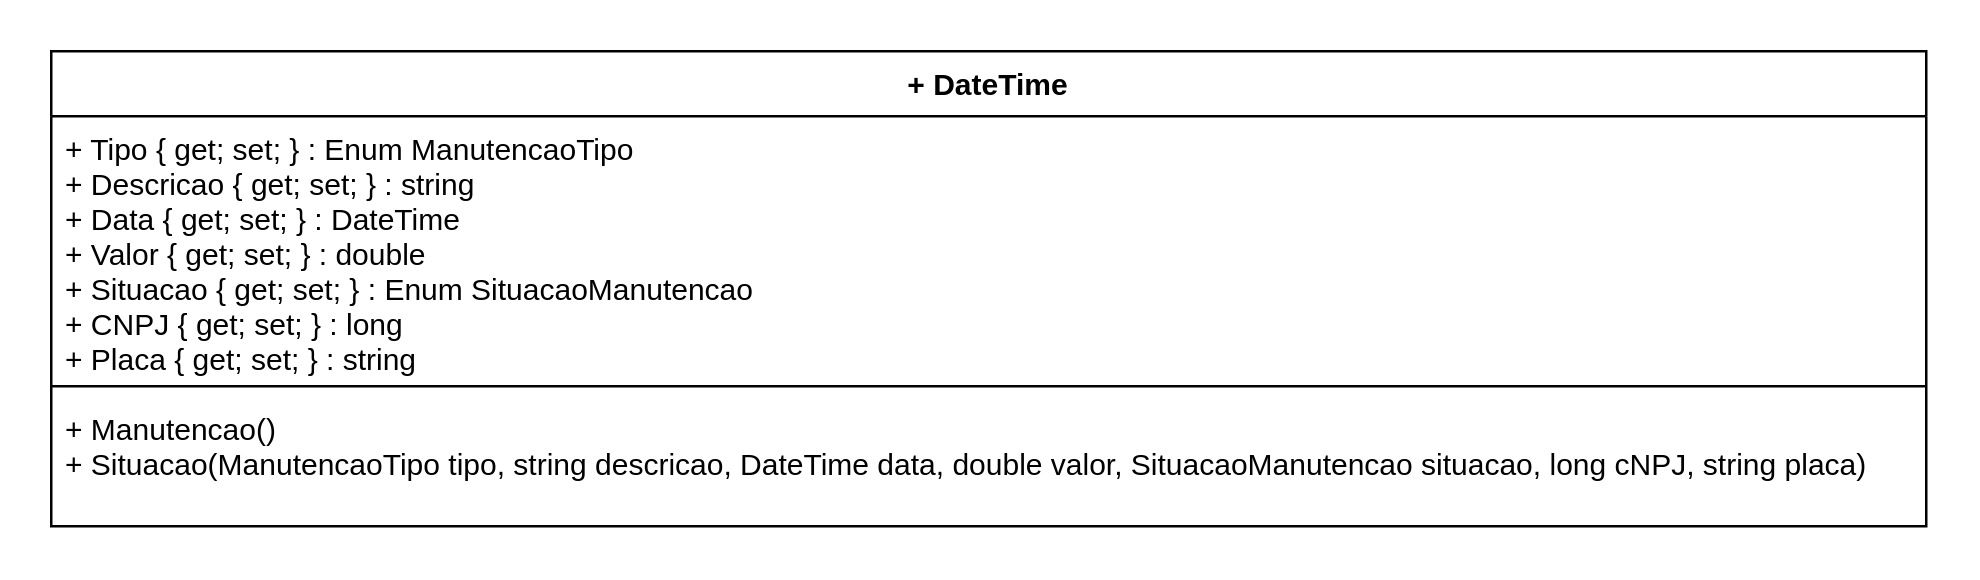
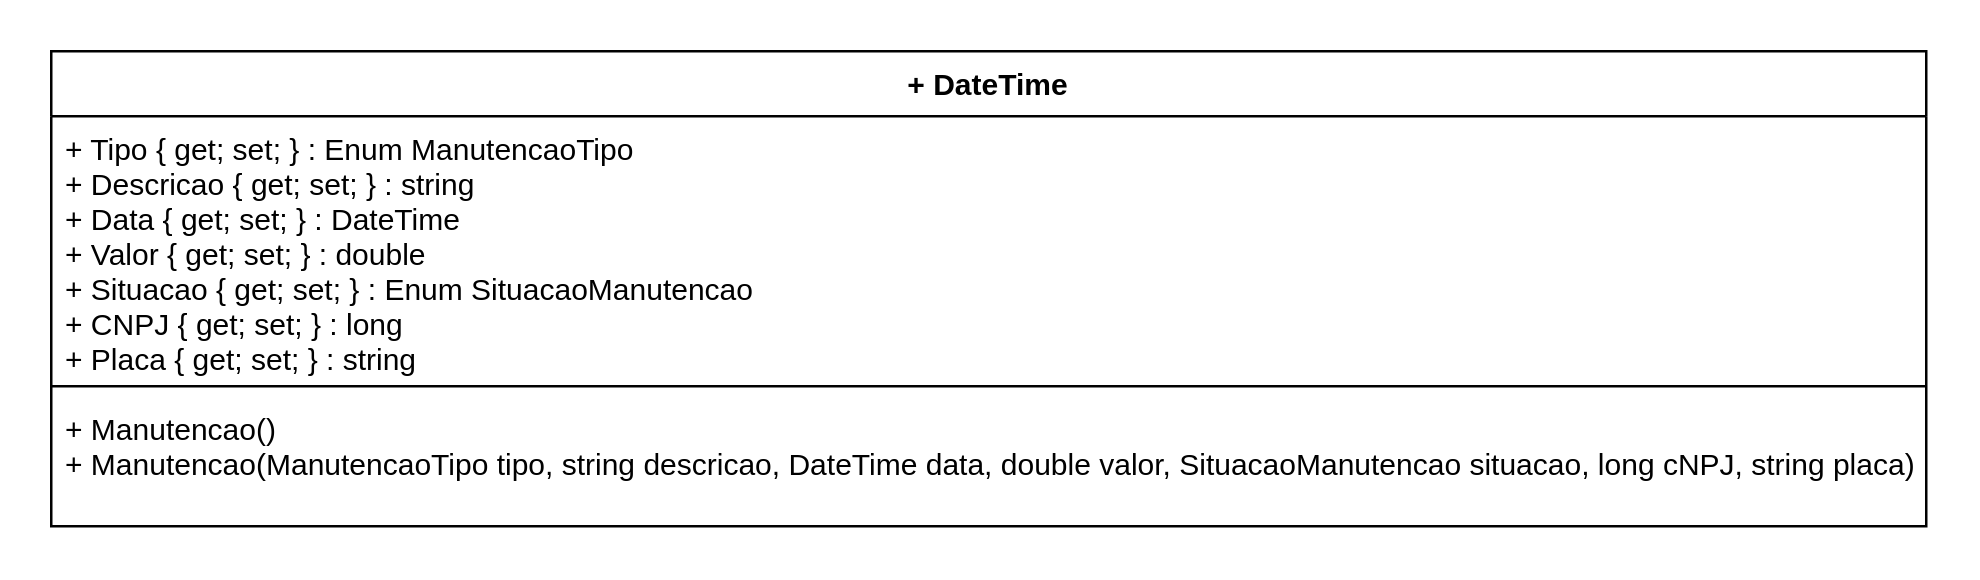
(179, 430) -> (179, 430)
